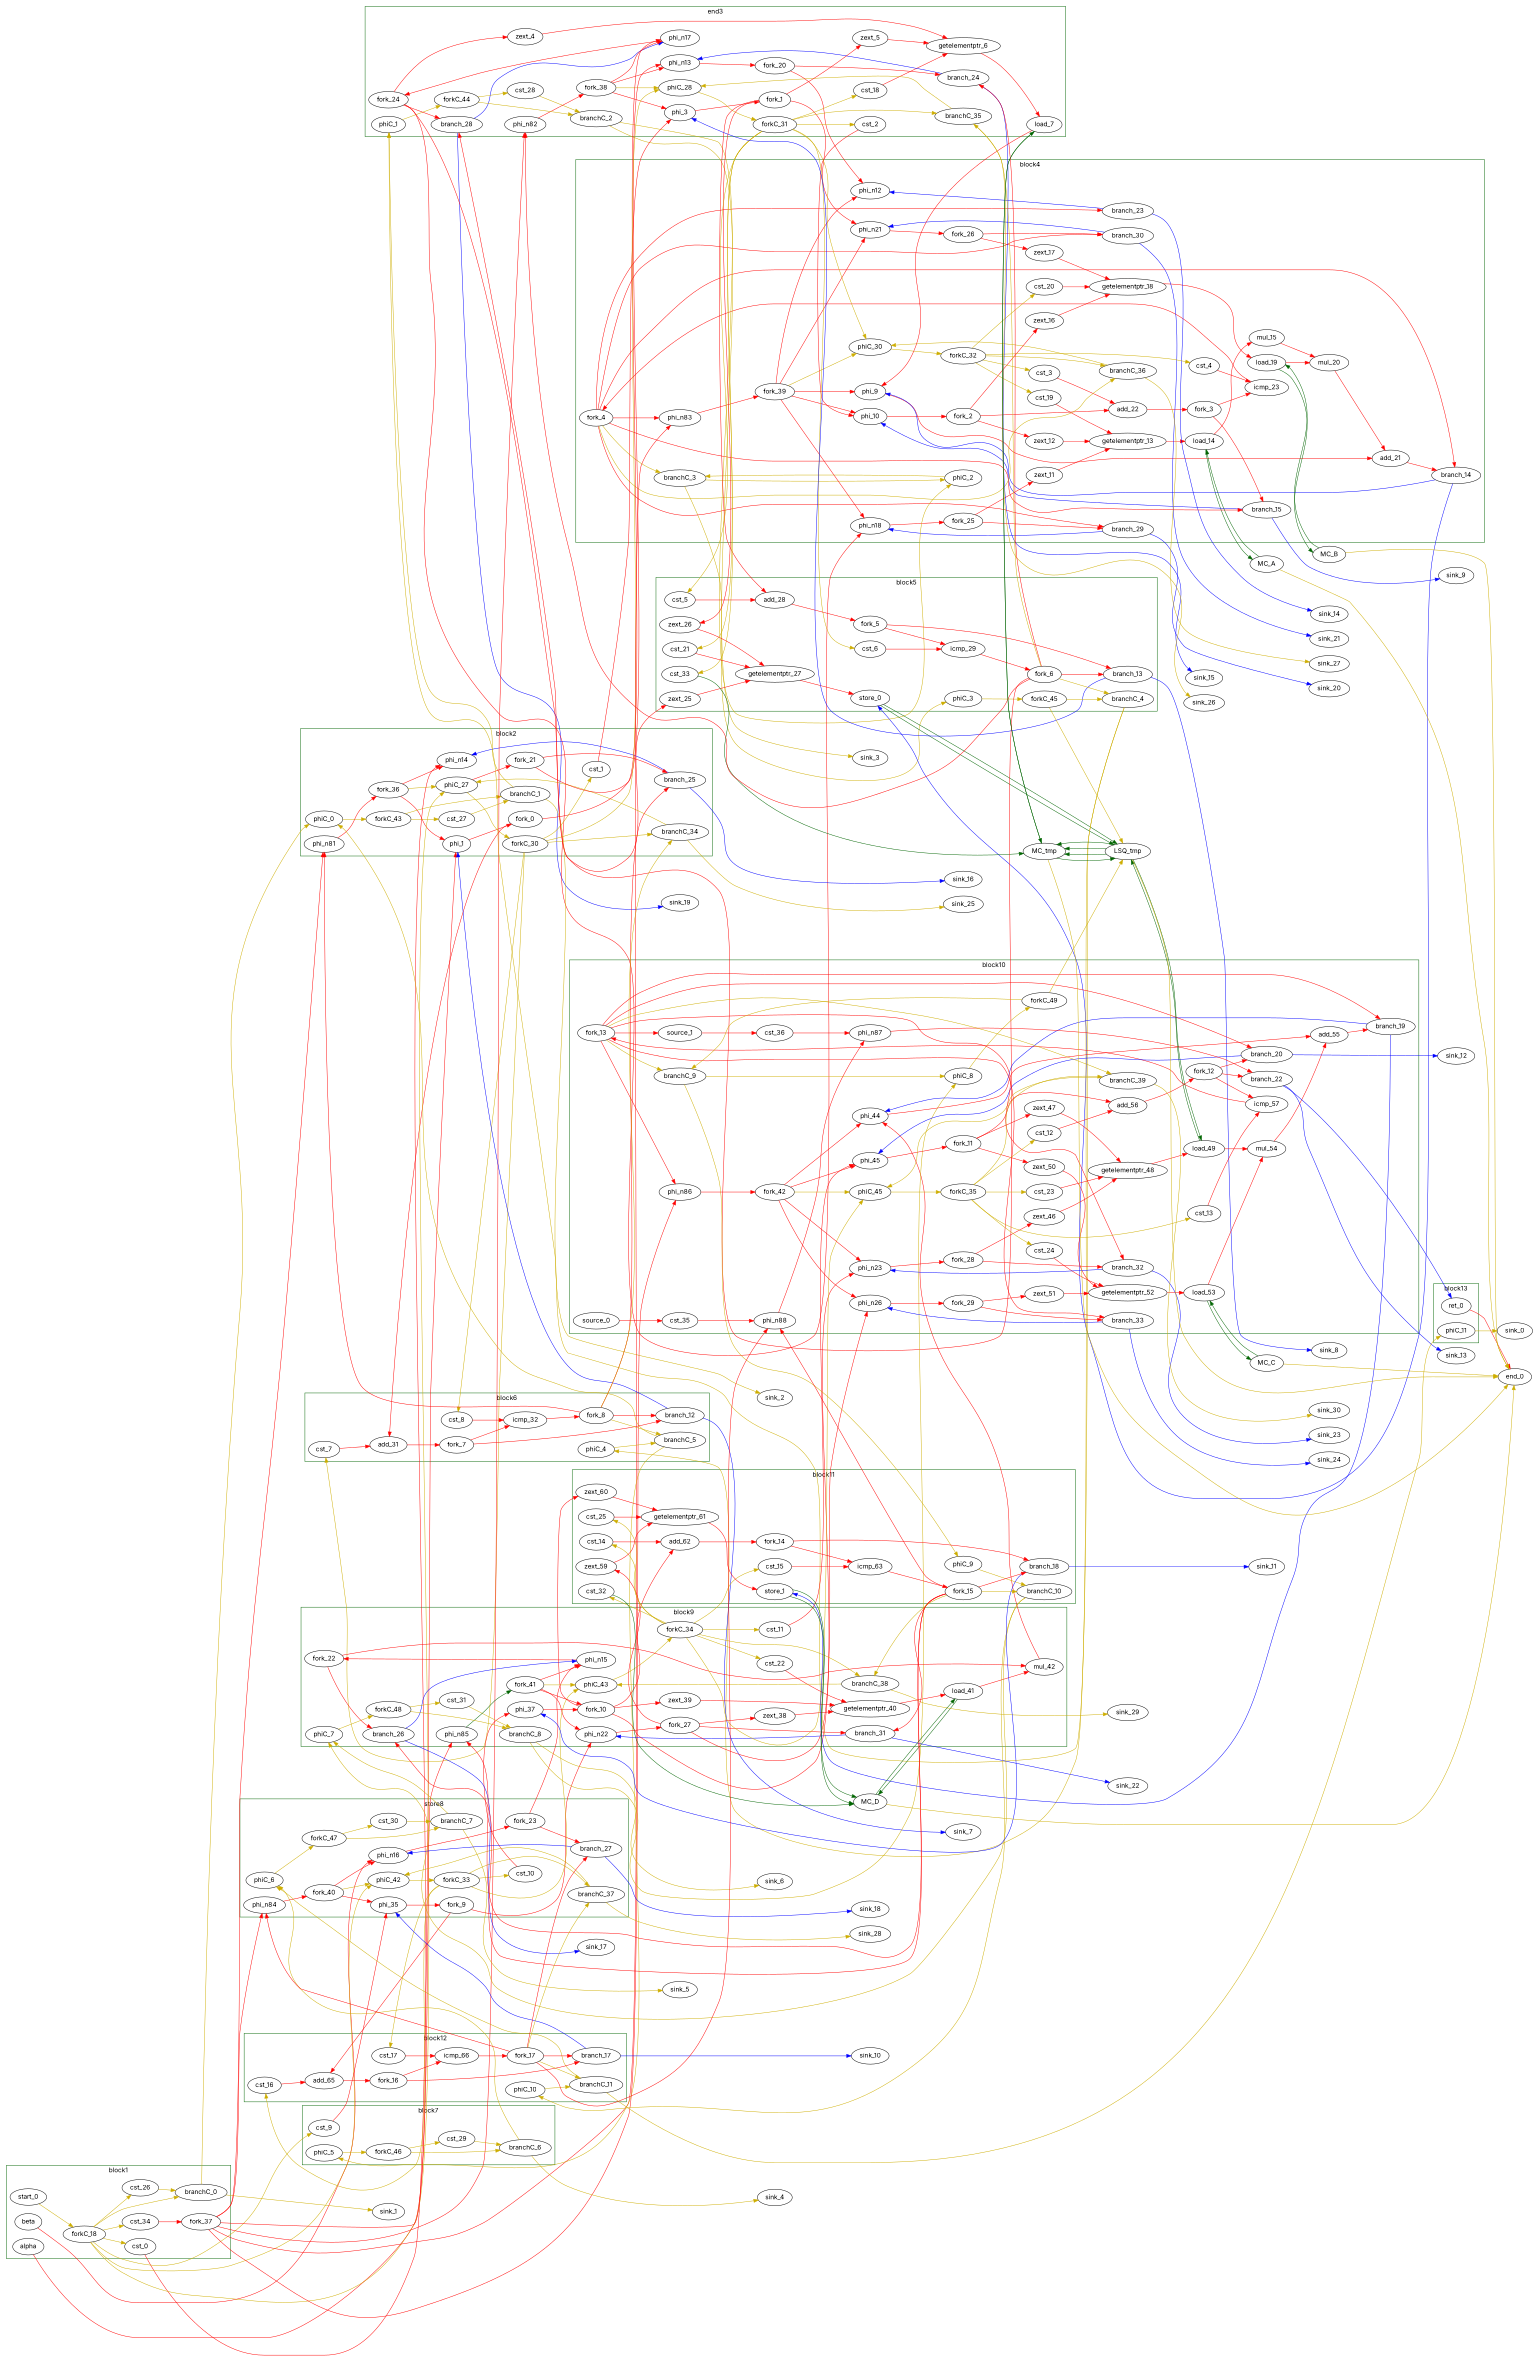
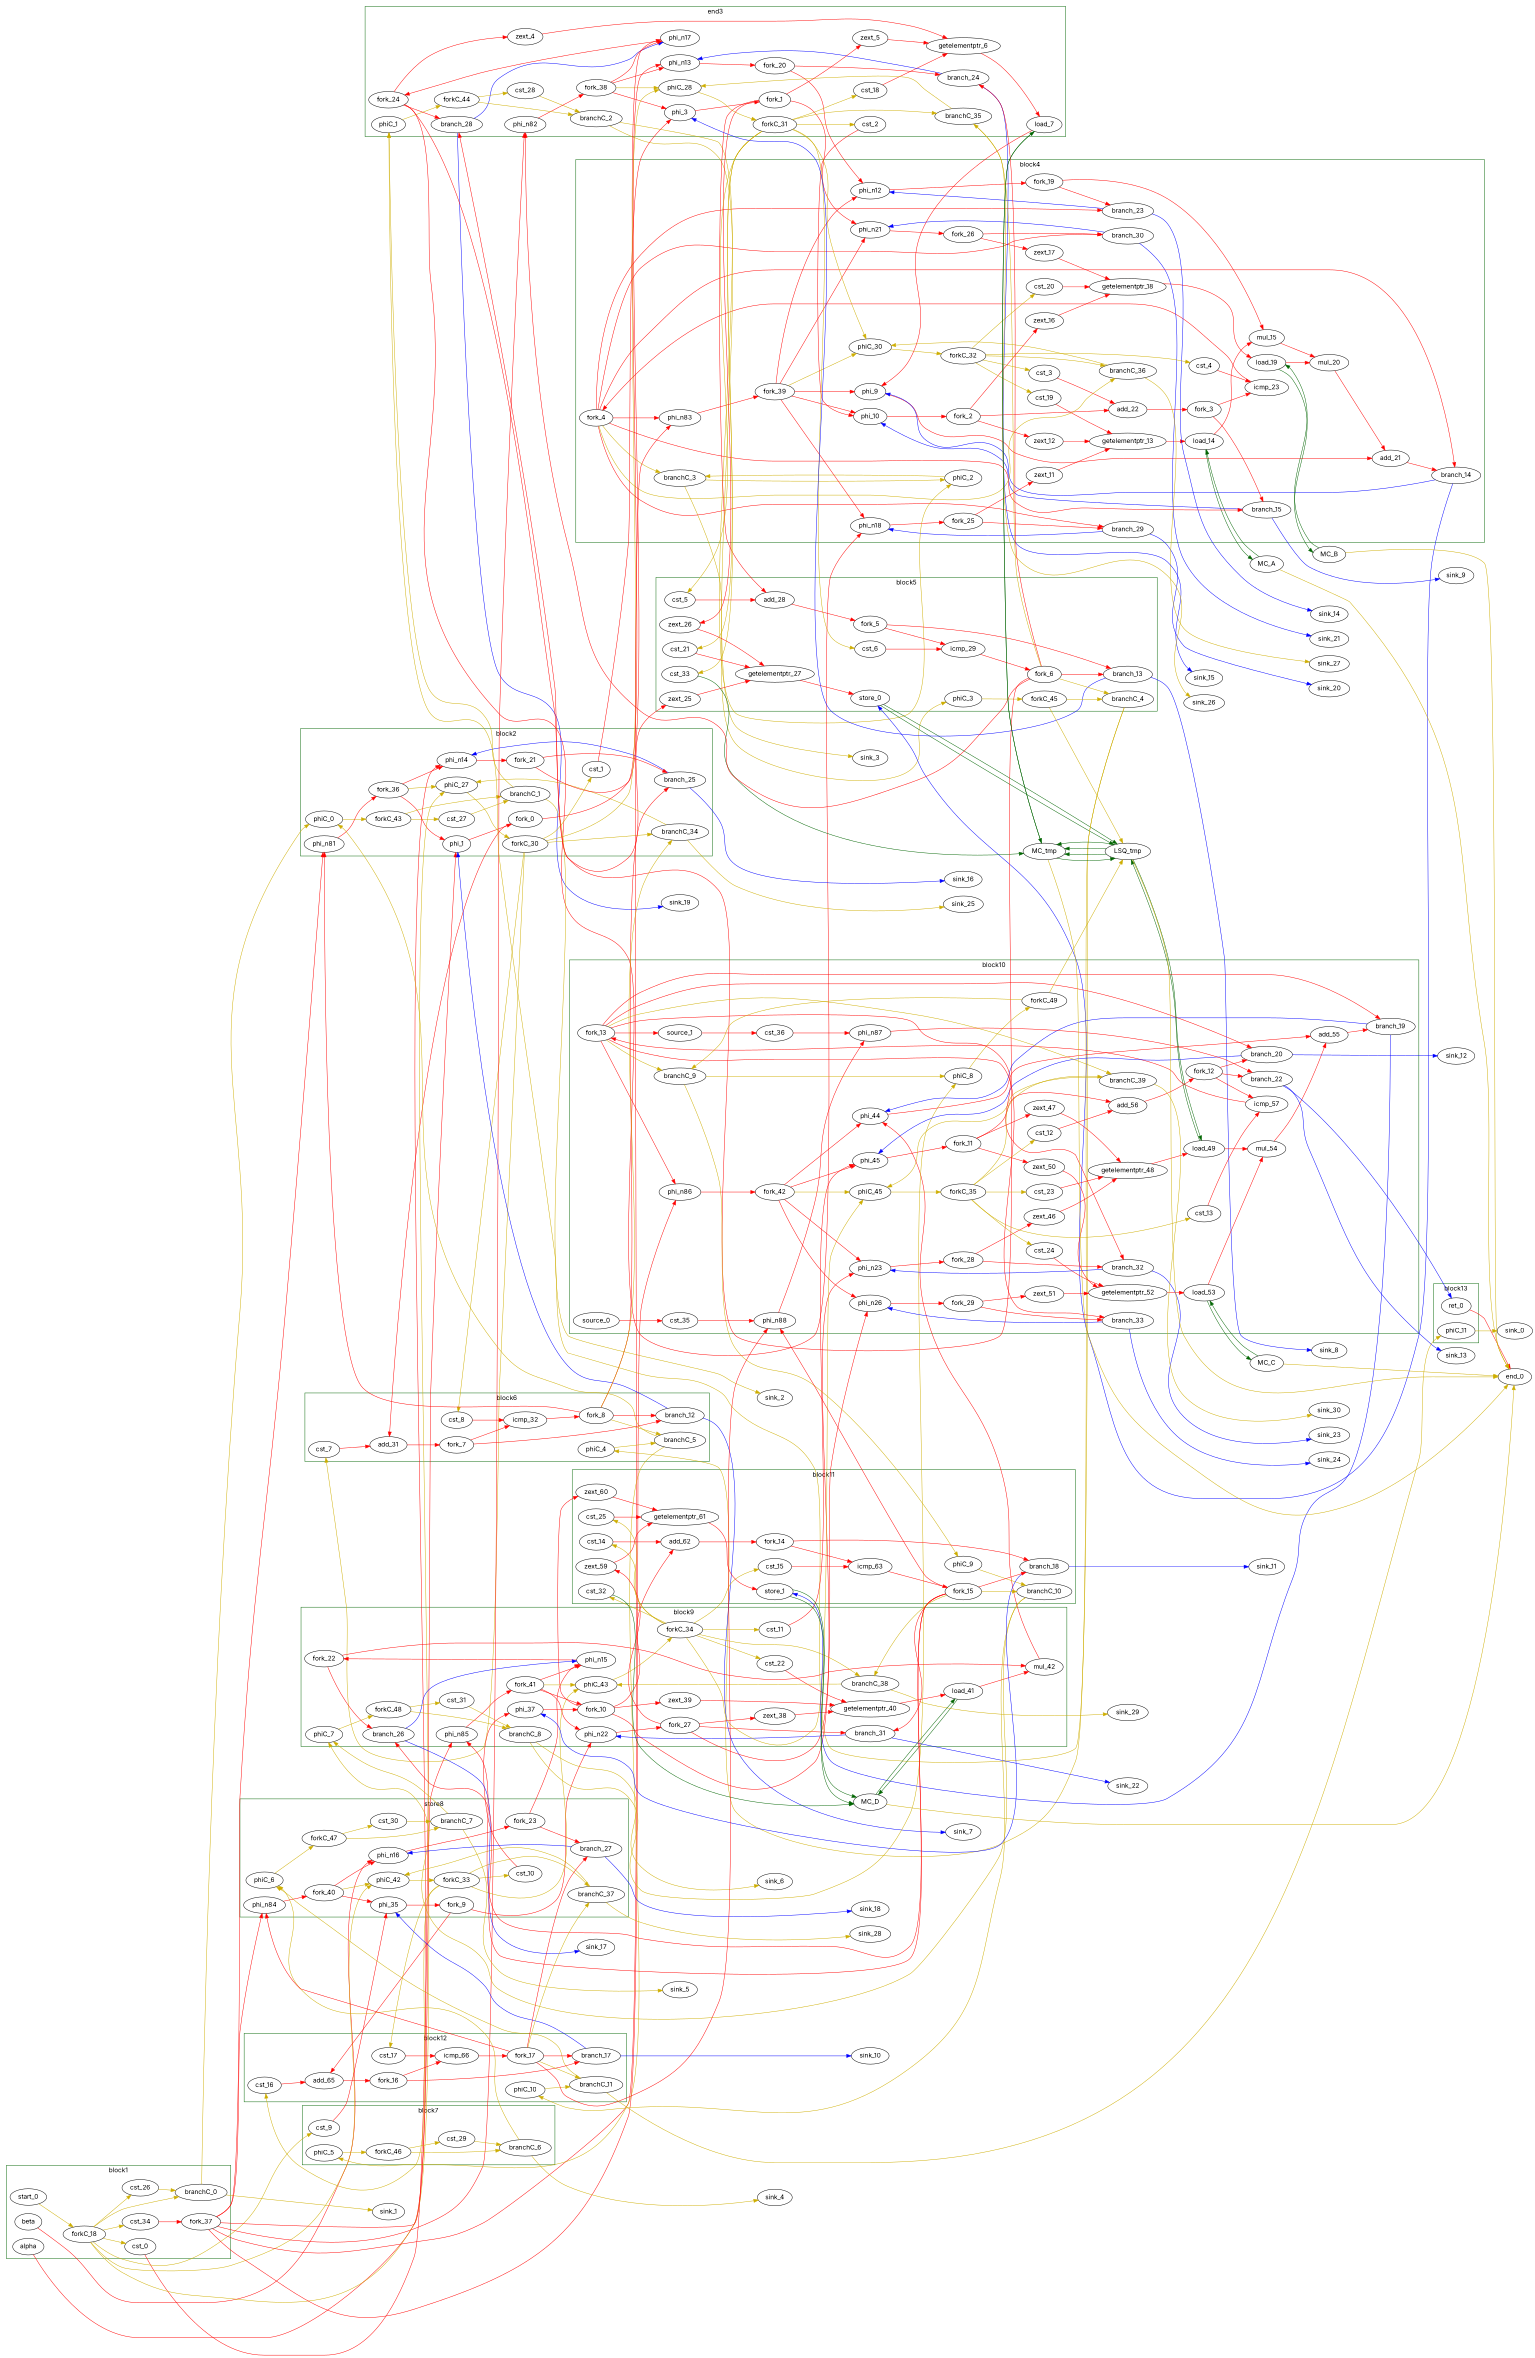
none -> (1044, 182)
(489, 773) -> (489, 760)
(486, 1709) -> (486, 1709)
